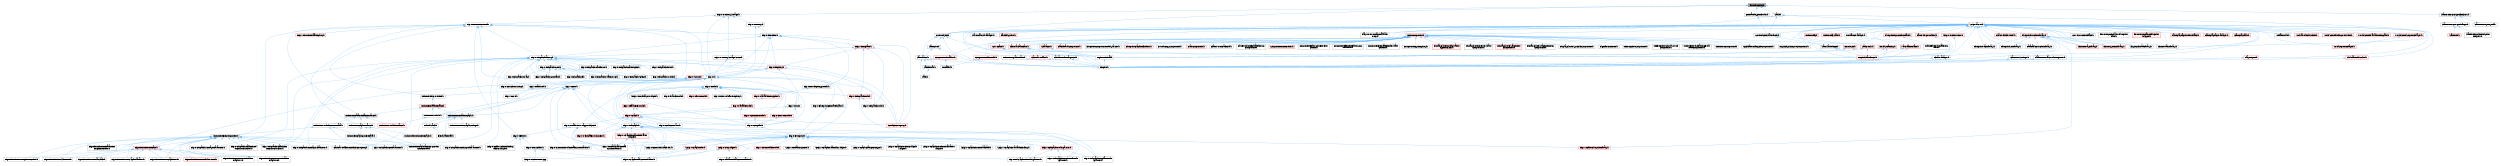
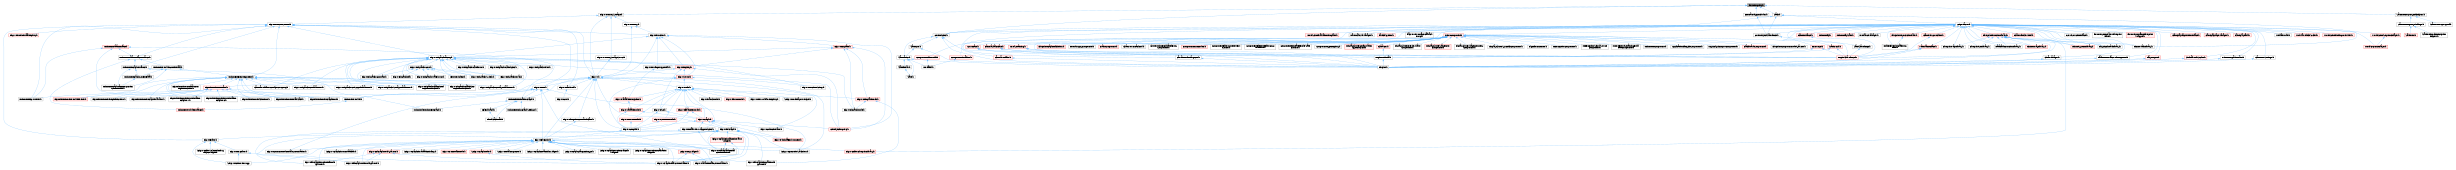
(1953, 35) -> (1805, 35)
(635, 77) -> (458, 77)
(433, 102) -> (54, 58)
